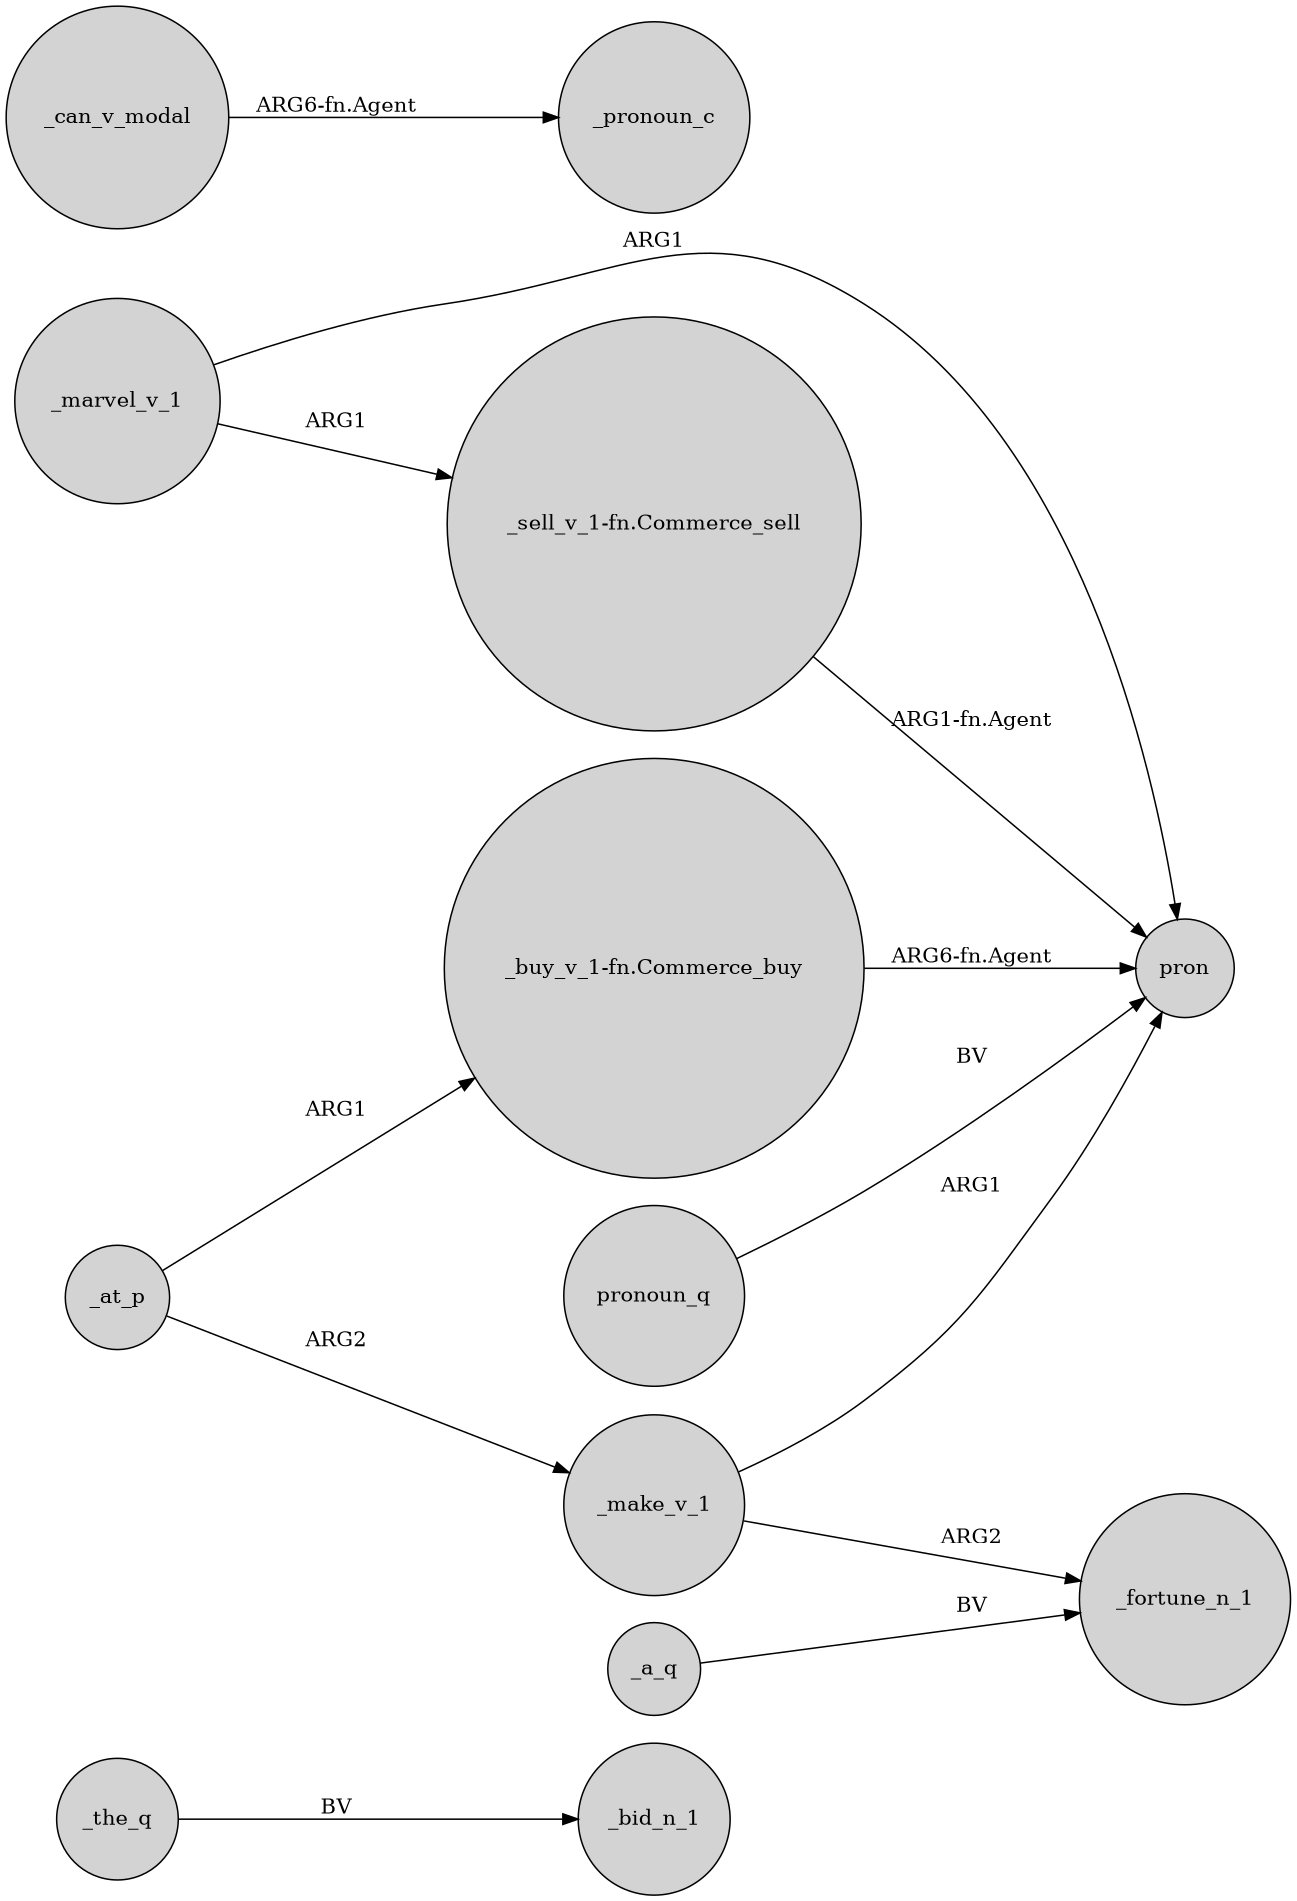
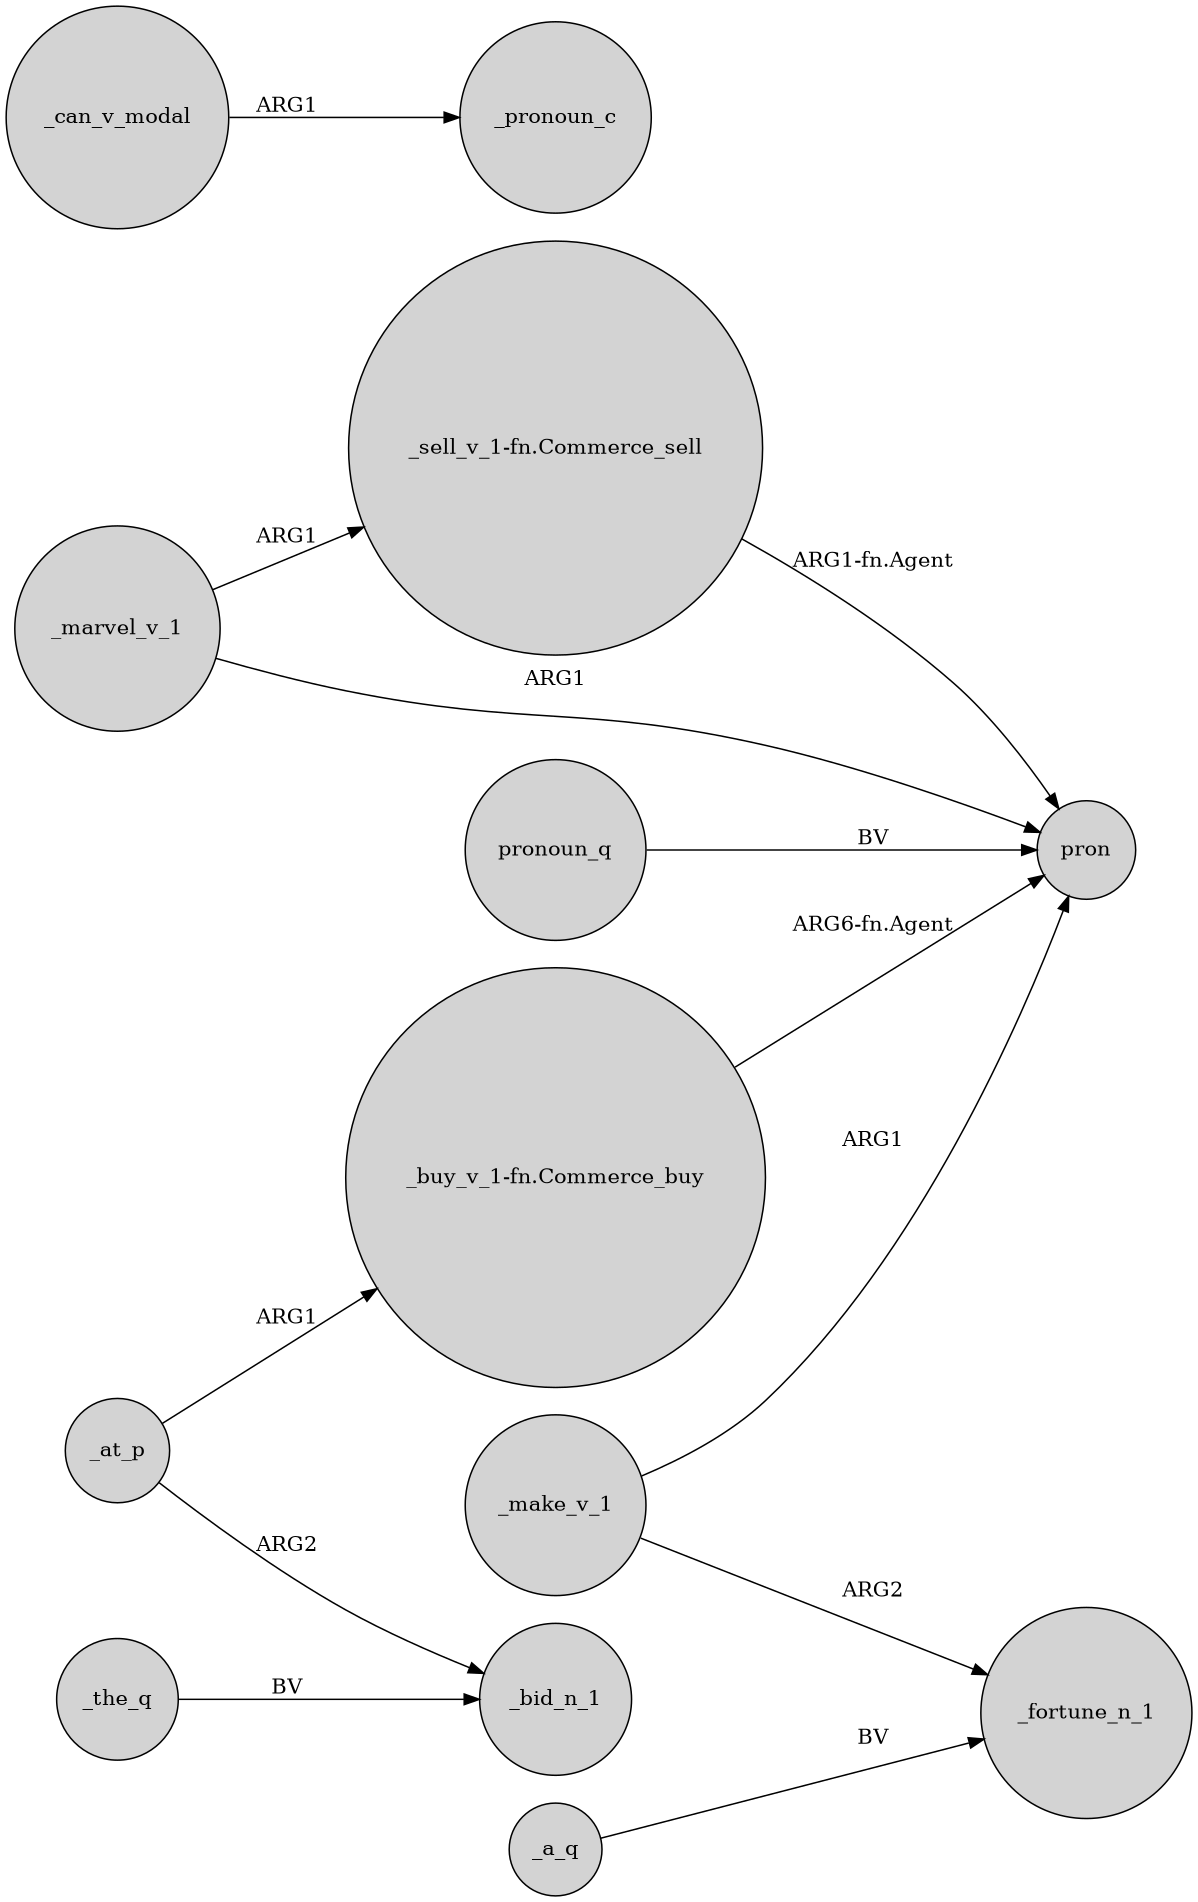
(337, 106) -> (287, 106)
(361, 1392) -> (307, 1587)
